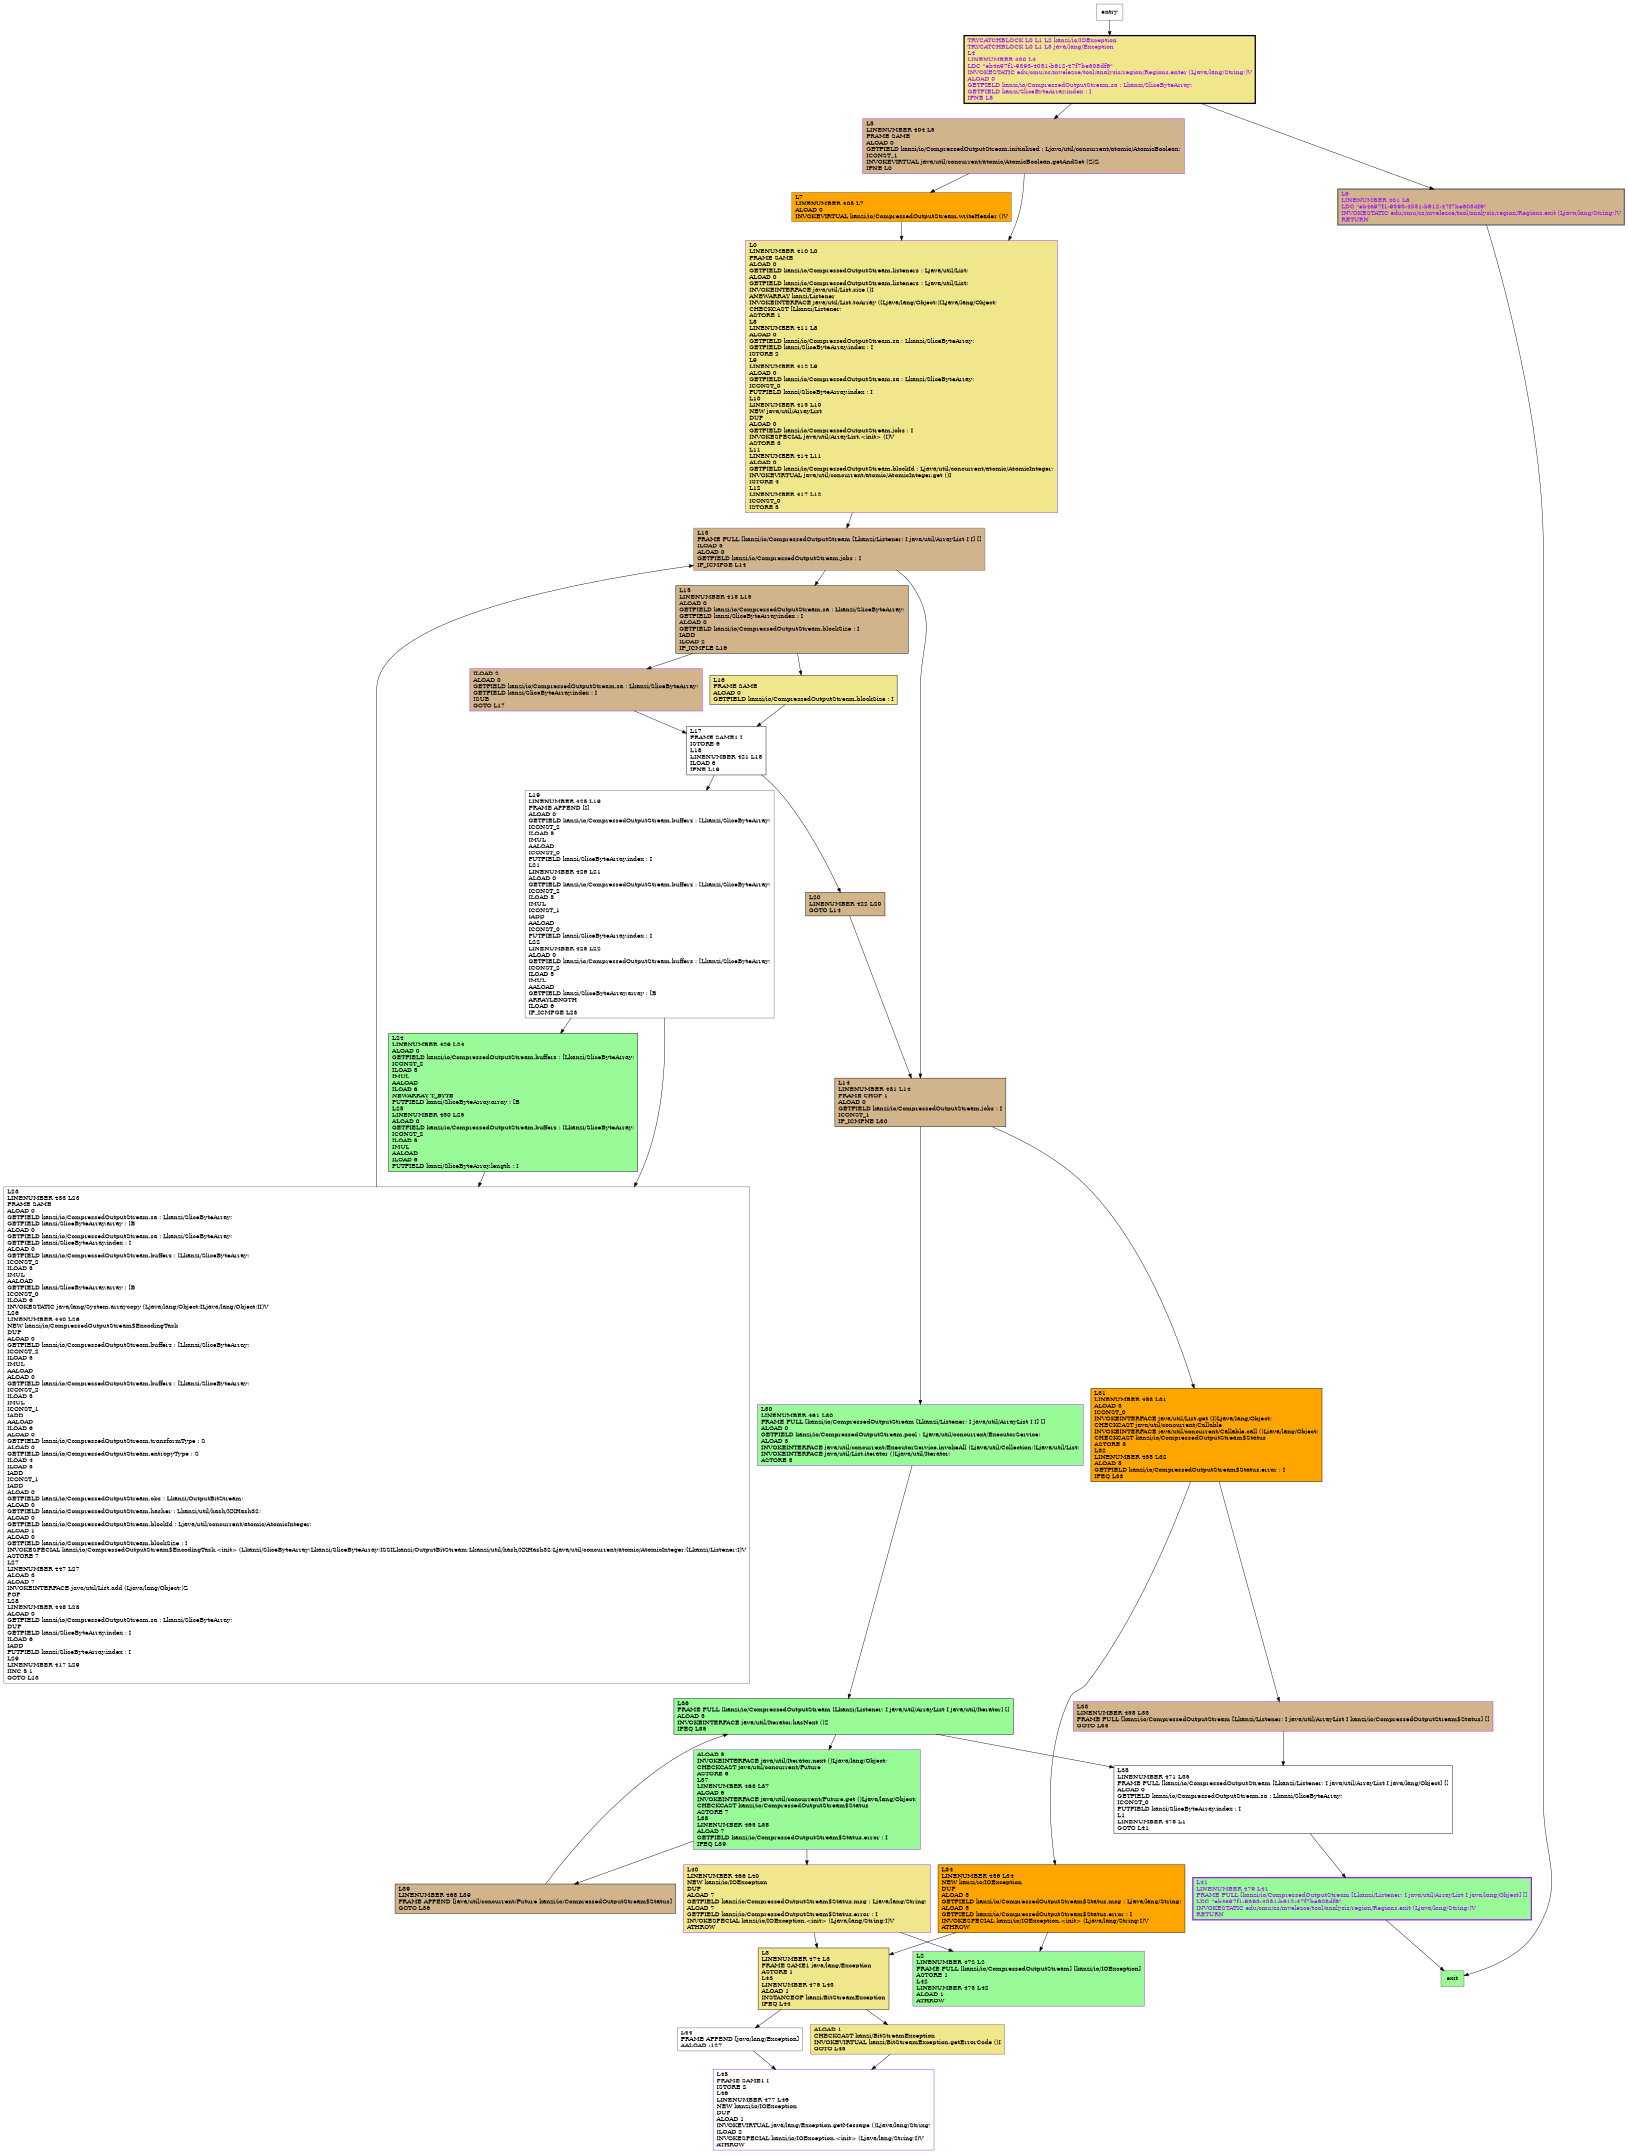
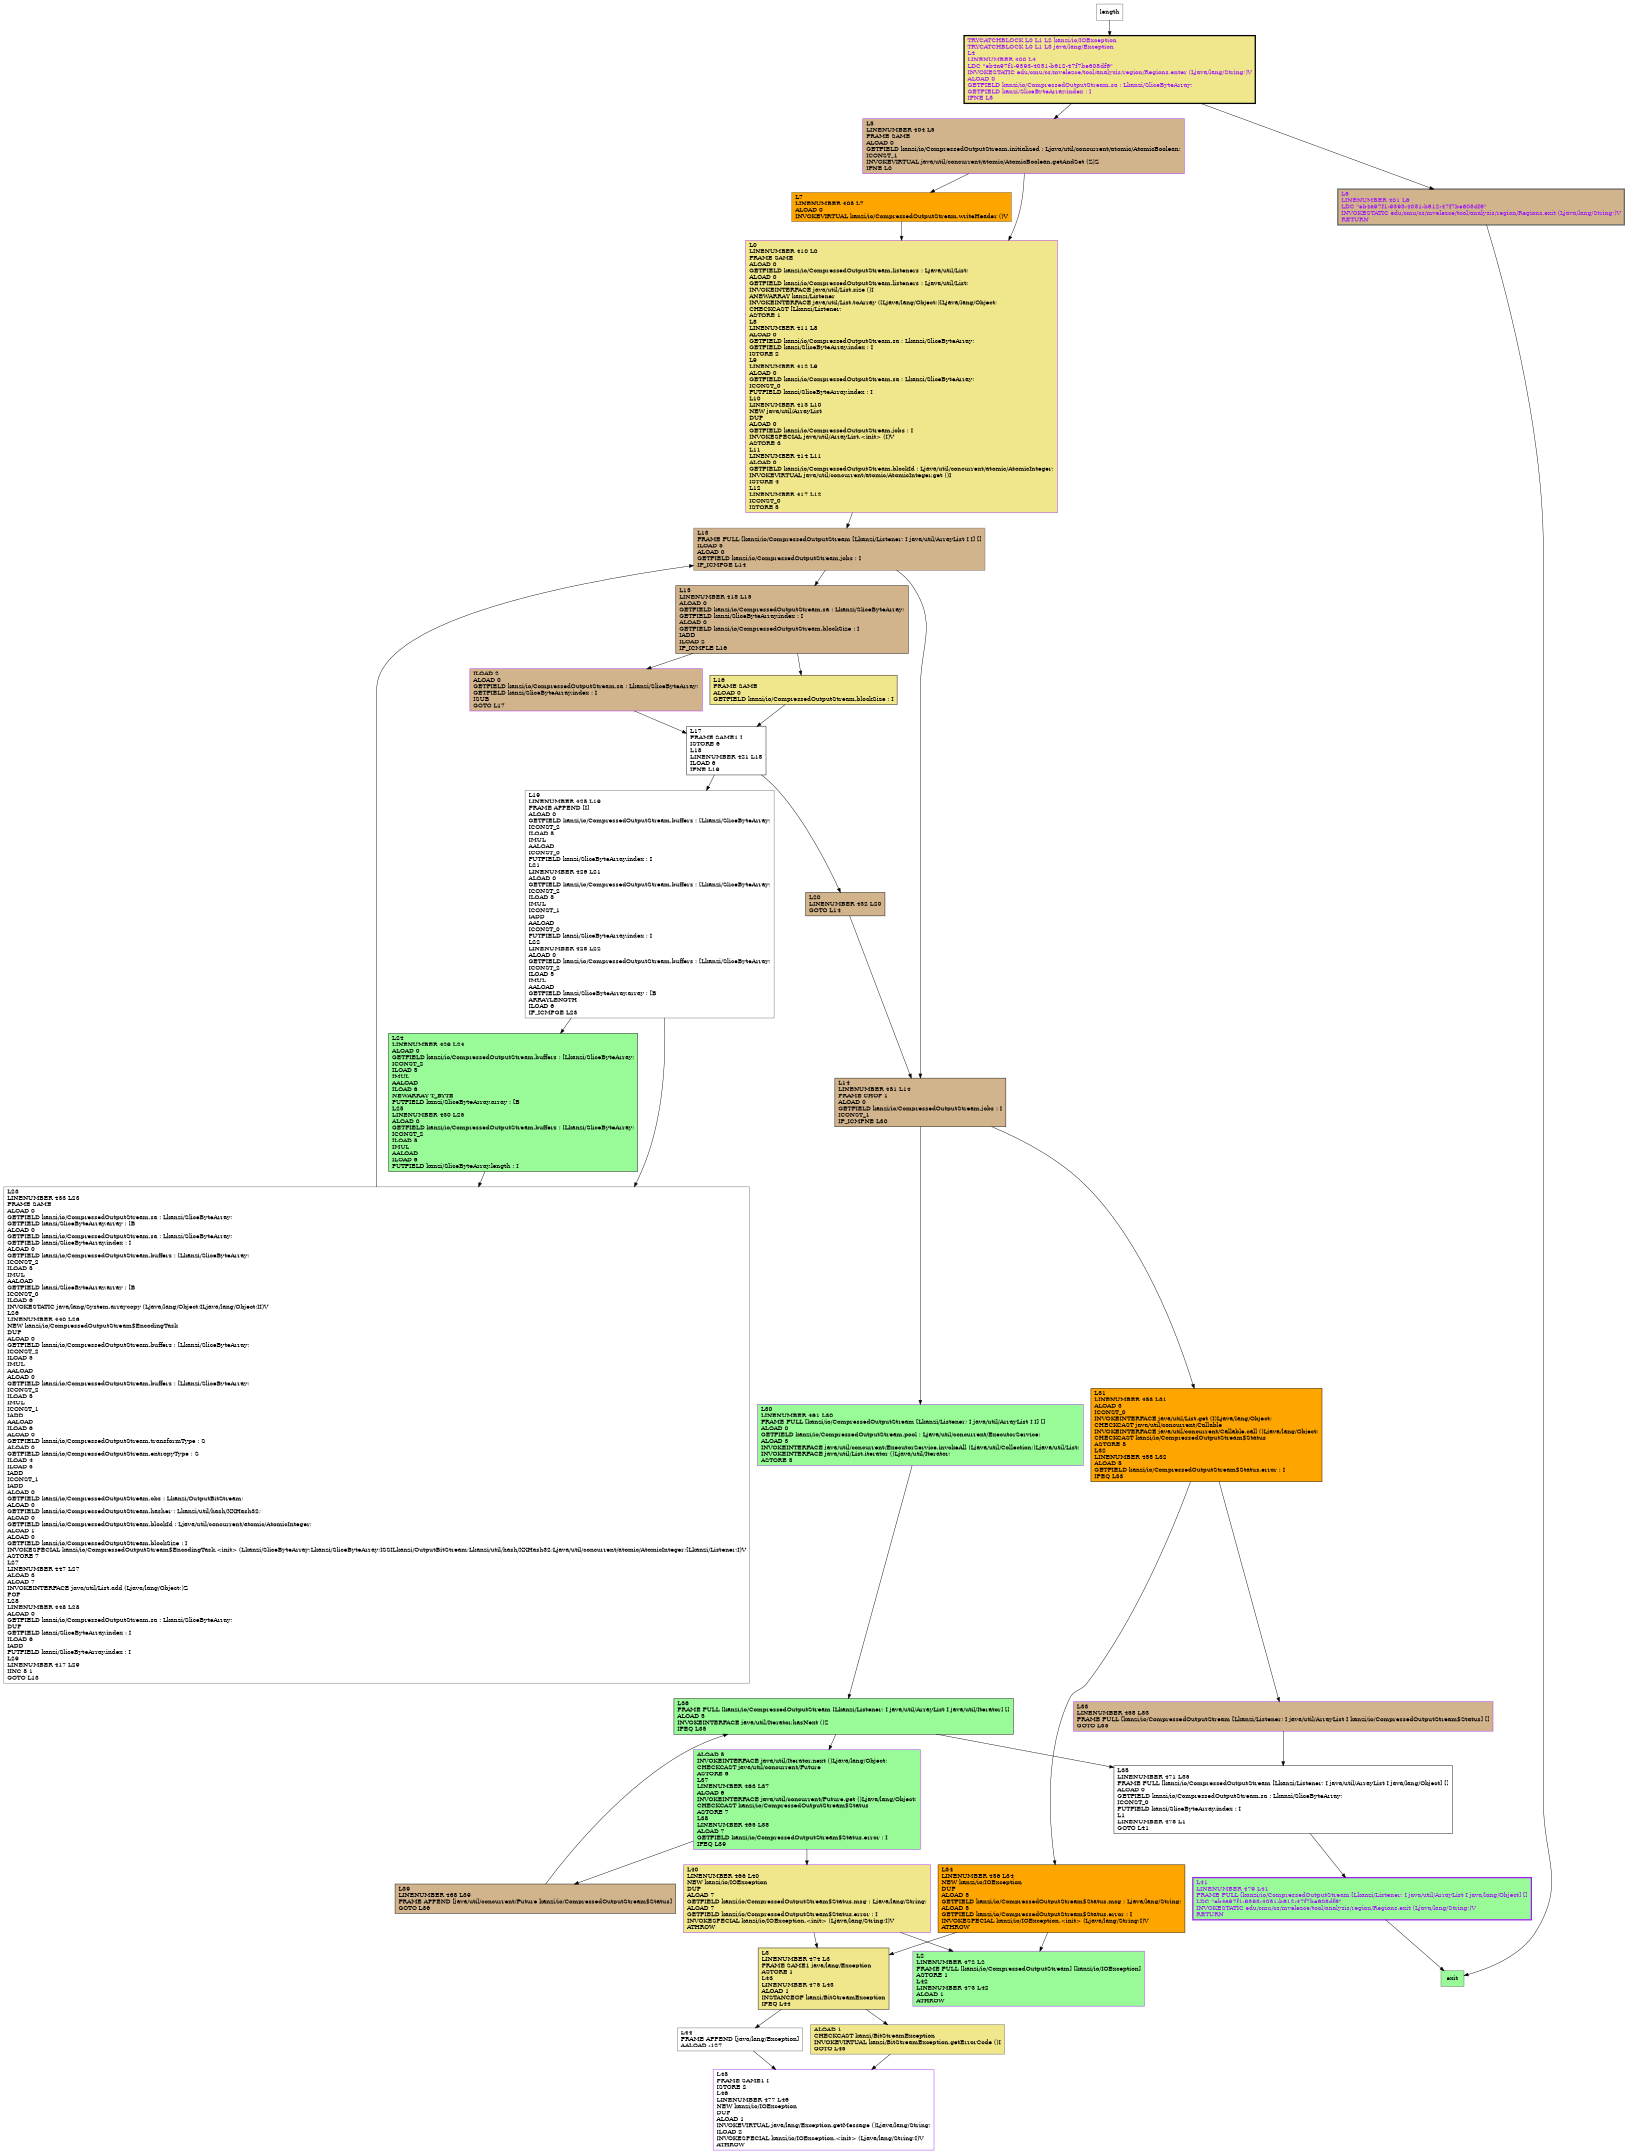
(1110, 12) -> (1110, 12)
(845, 904) -> (845, 904)
